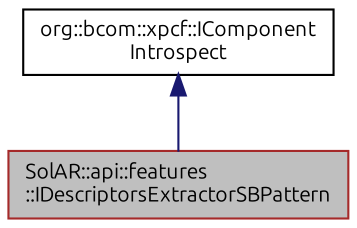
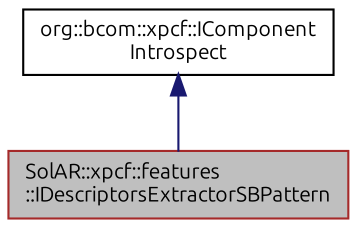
(178, 185) -> (178, 185)
